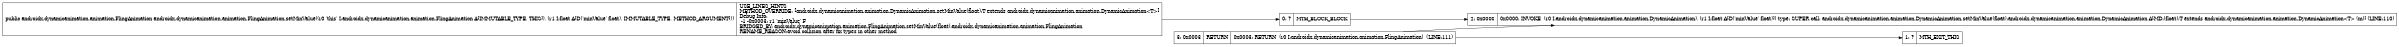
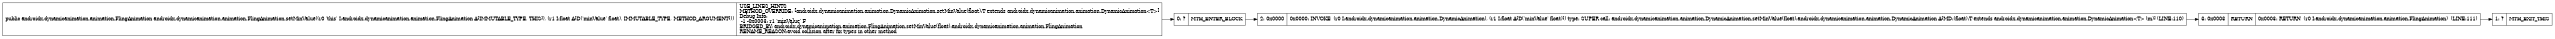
(1322, 19) -> (1217, 19)
(1477, 28) -> (2191, 19)
